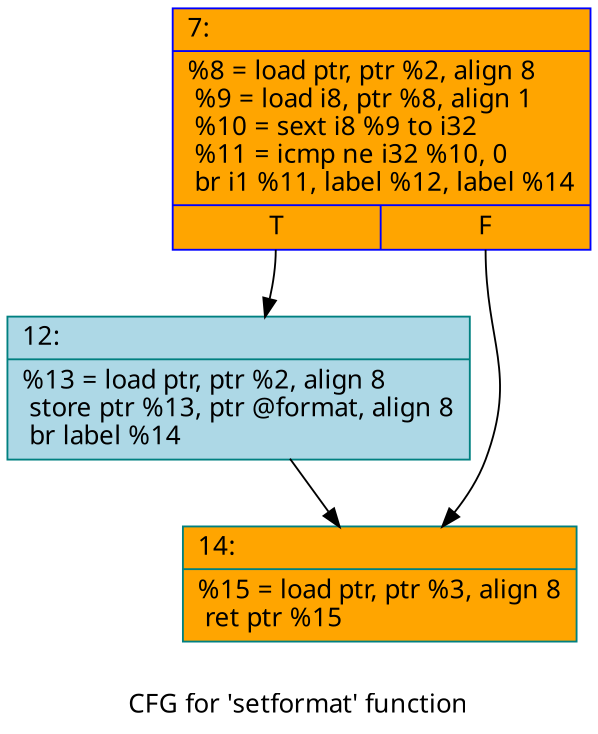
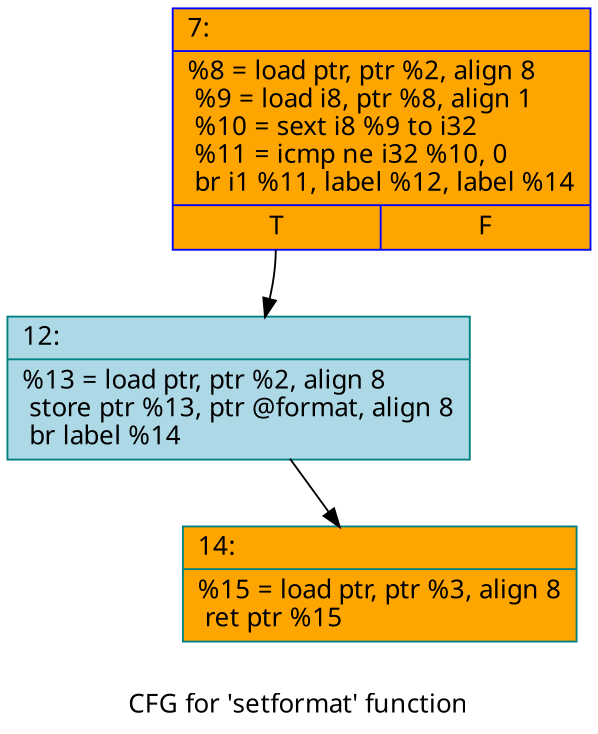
(500, 386) -> none
